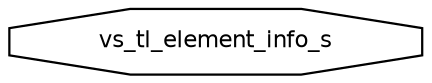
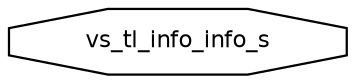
(216, 42) -> (178, 42)
